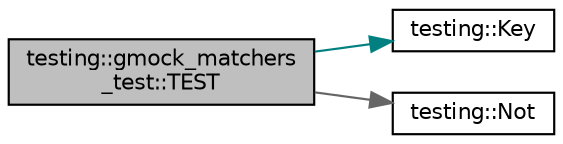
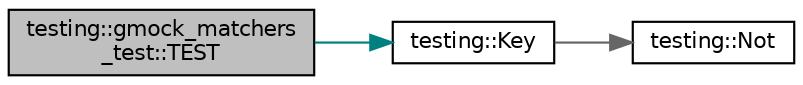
(342, 96) -> (582, 43)
